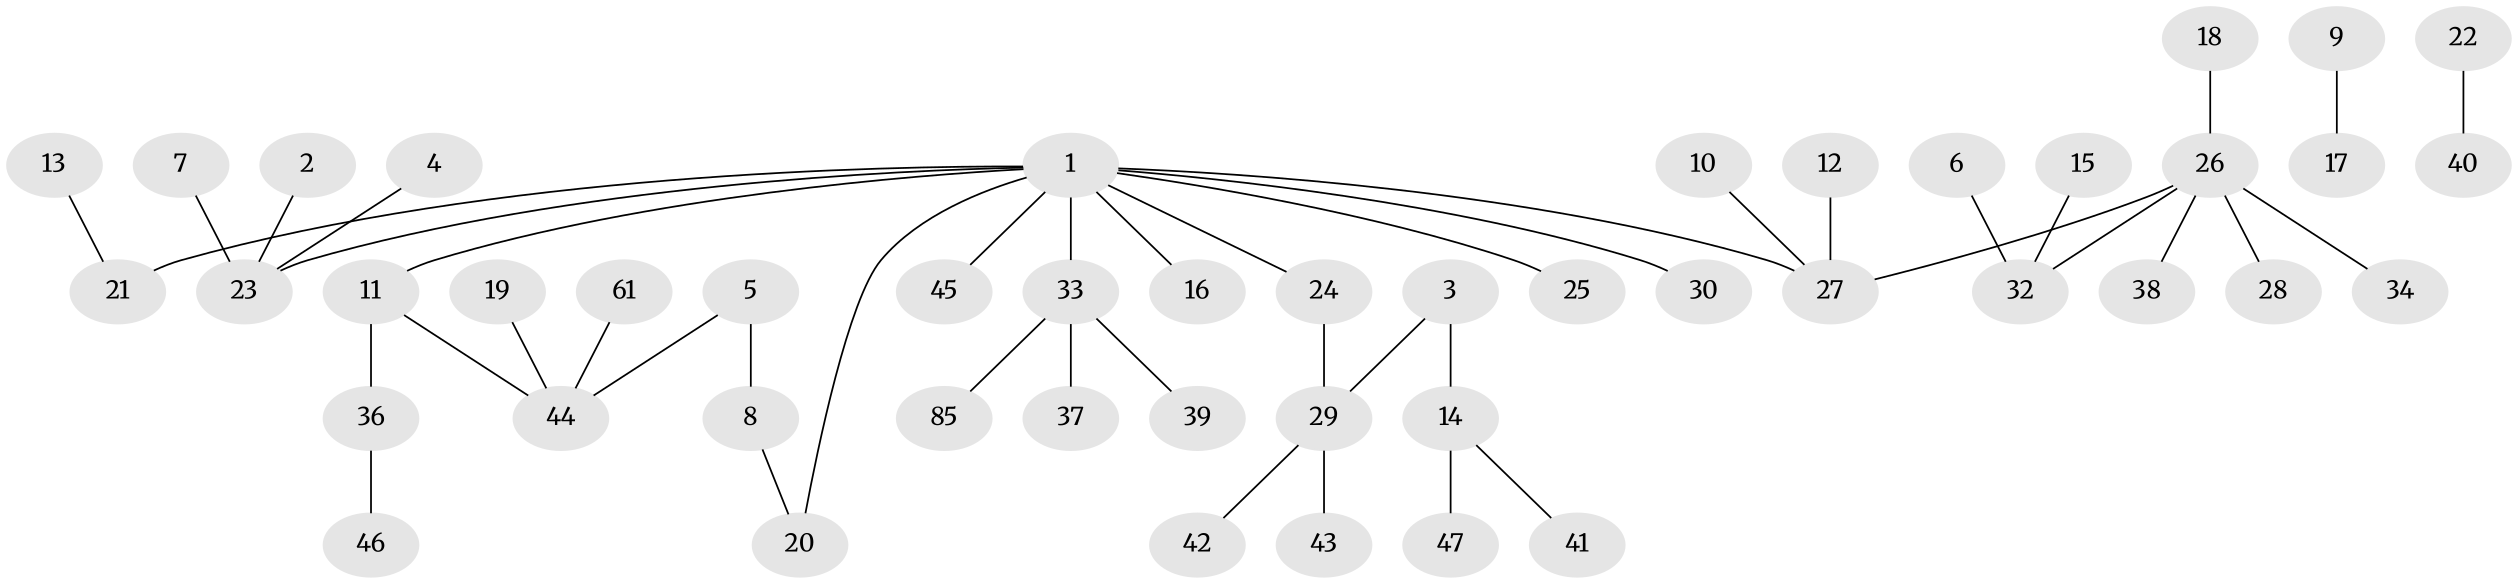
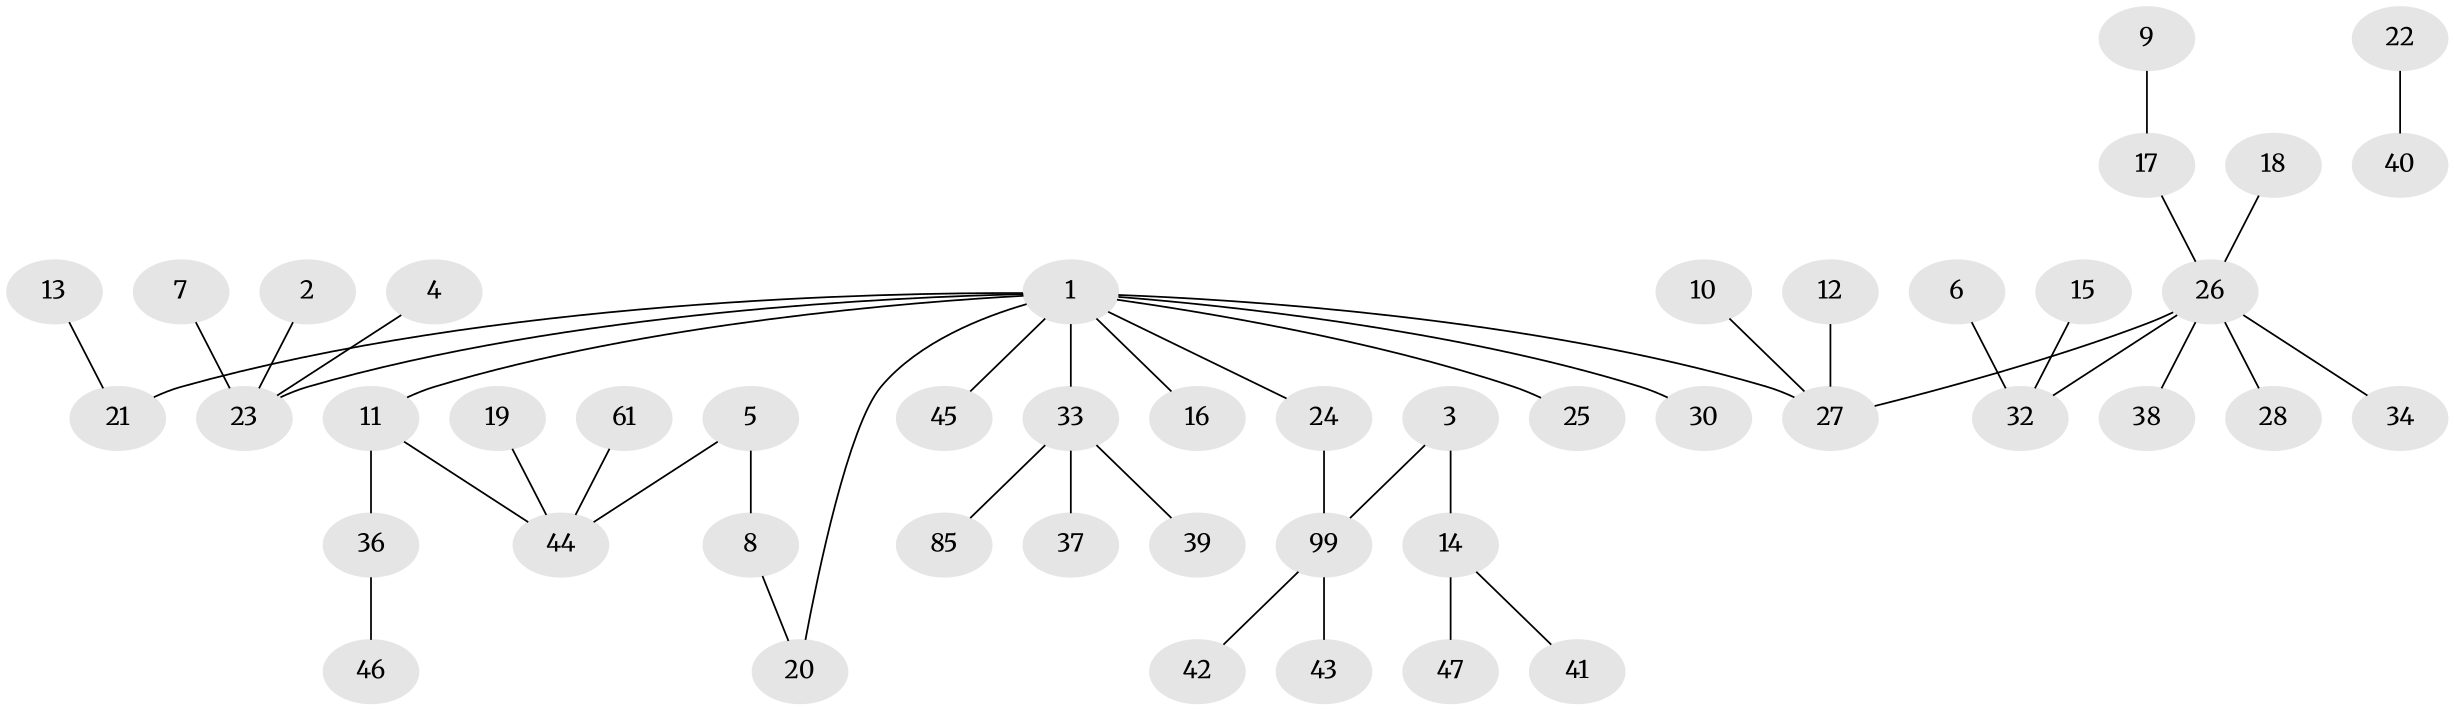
none -> (2179, 229)
(1324, 418) -> (1324, 545)
